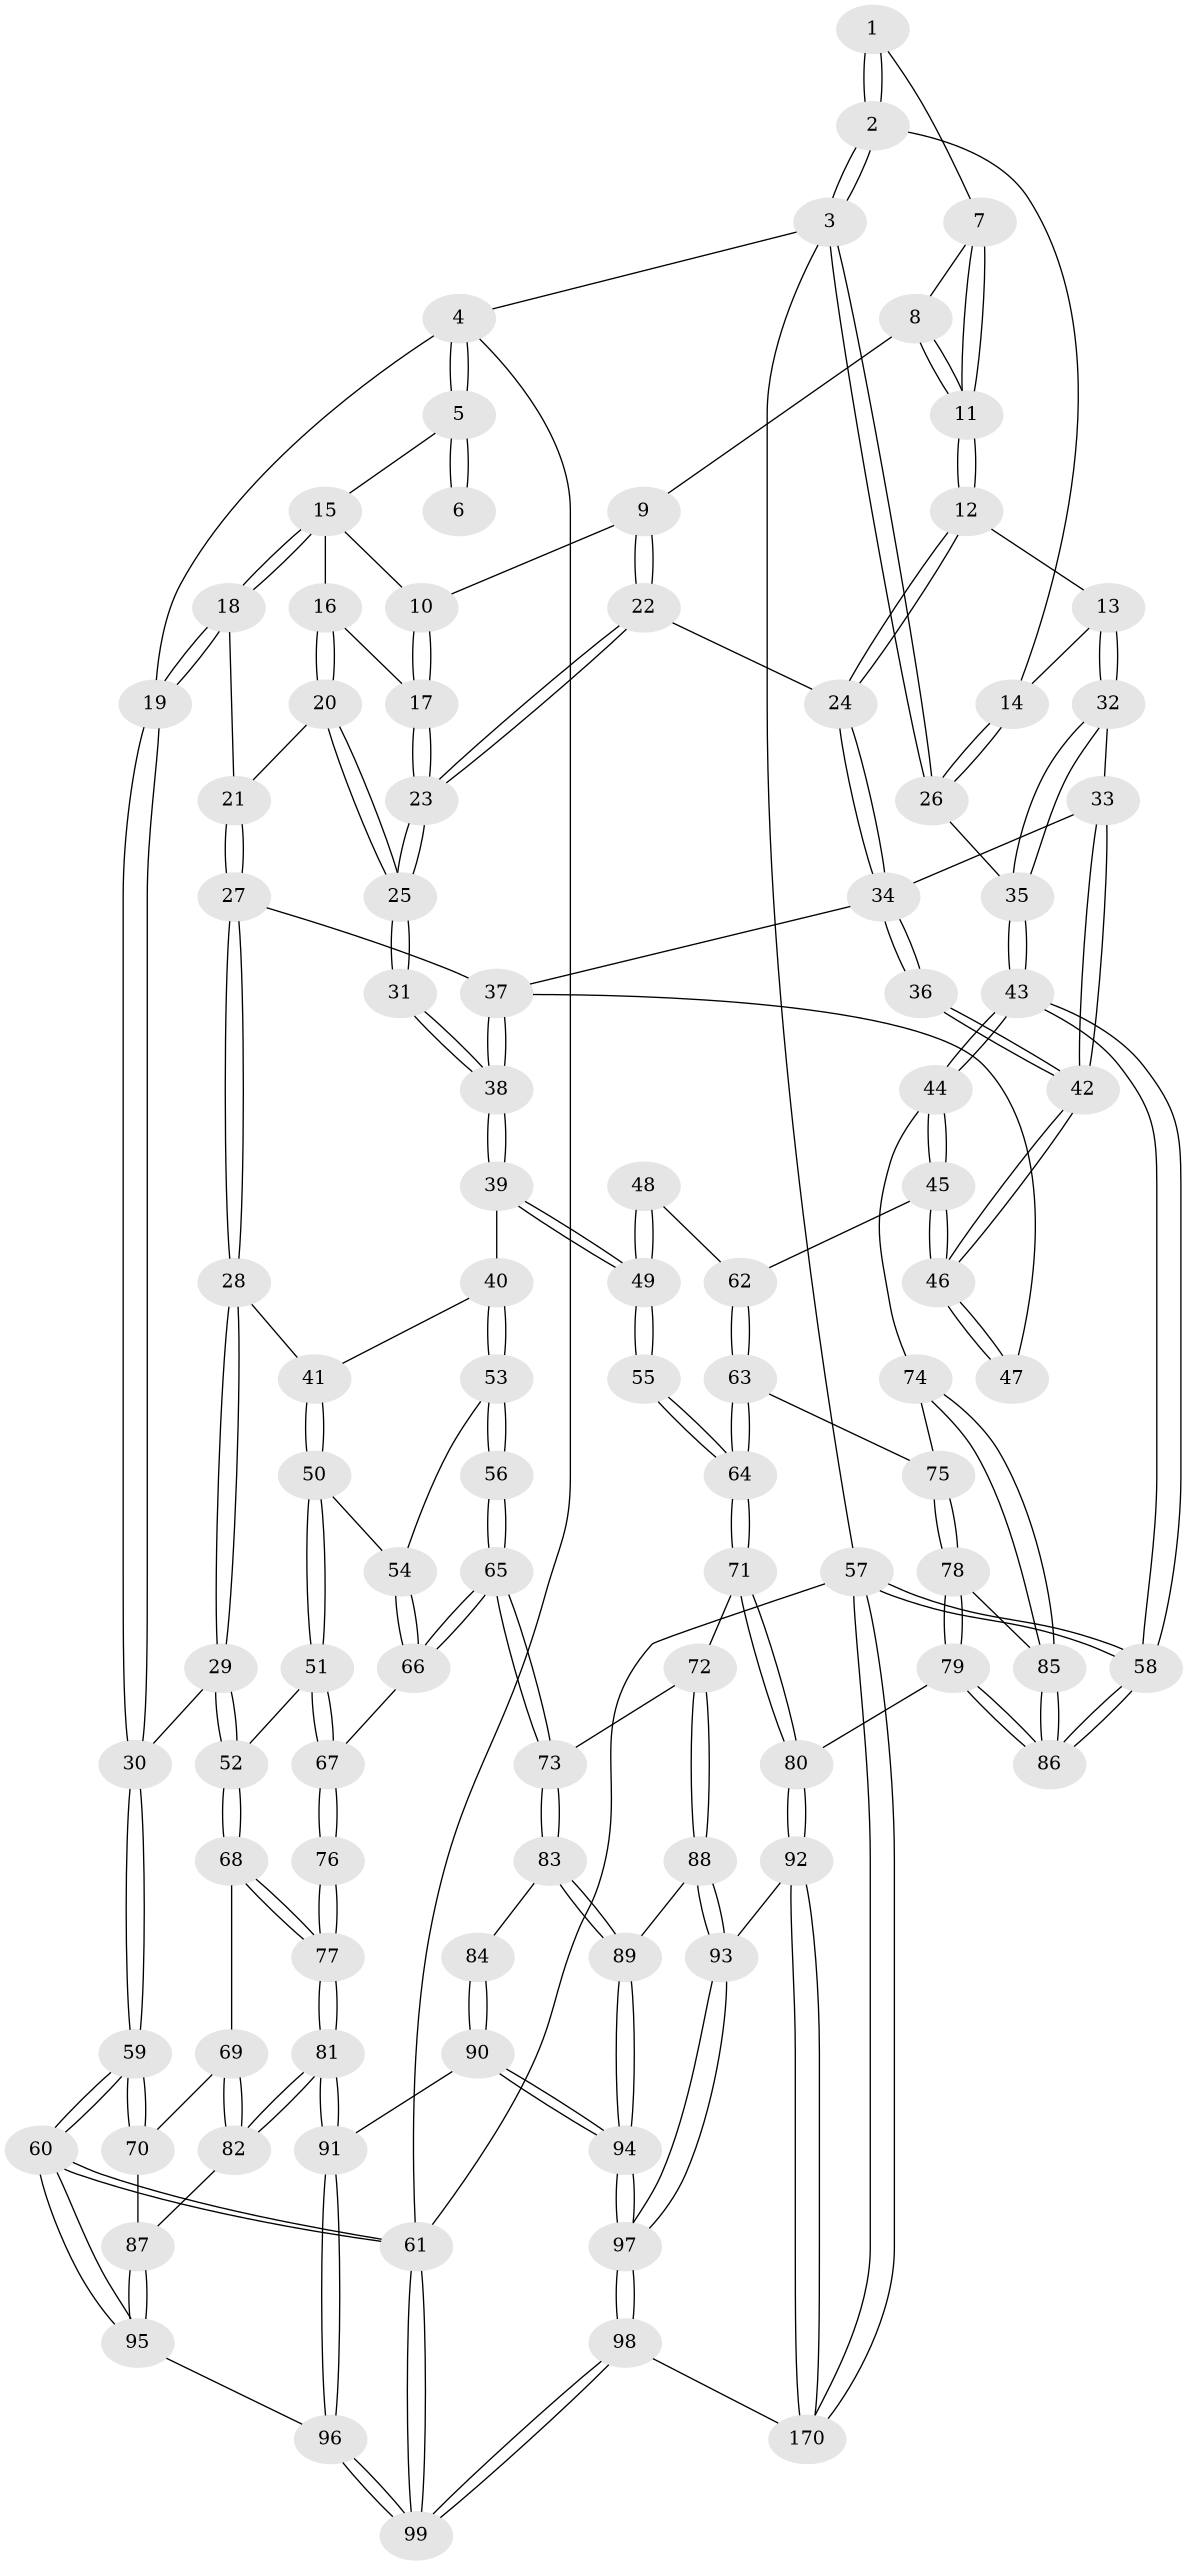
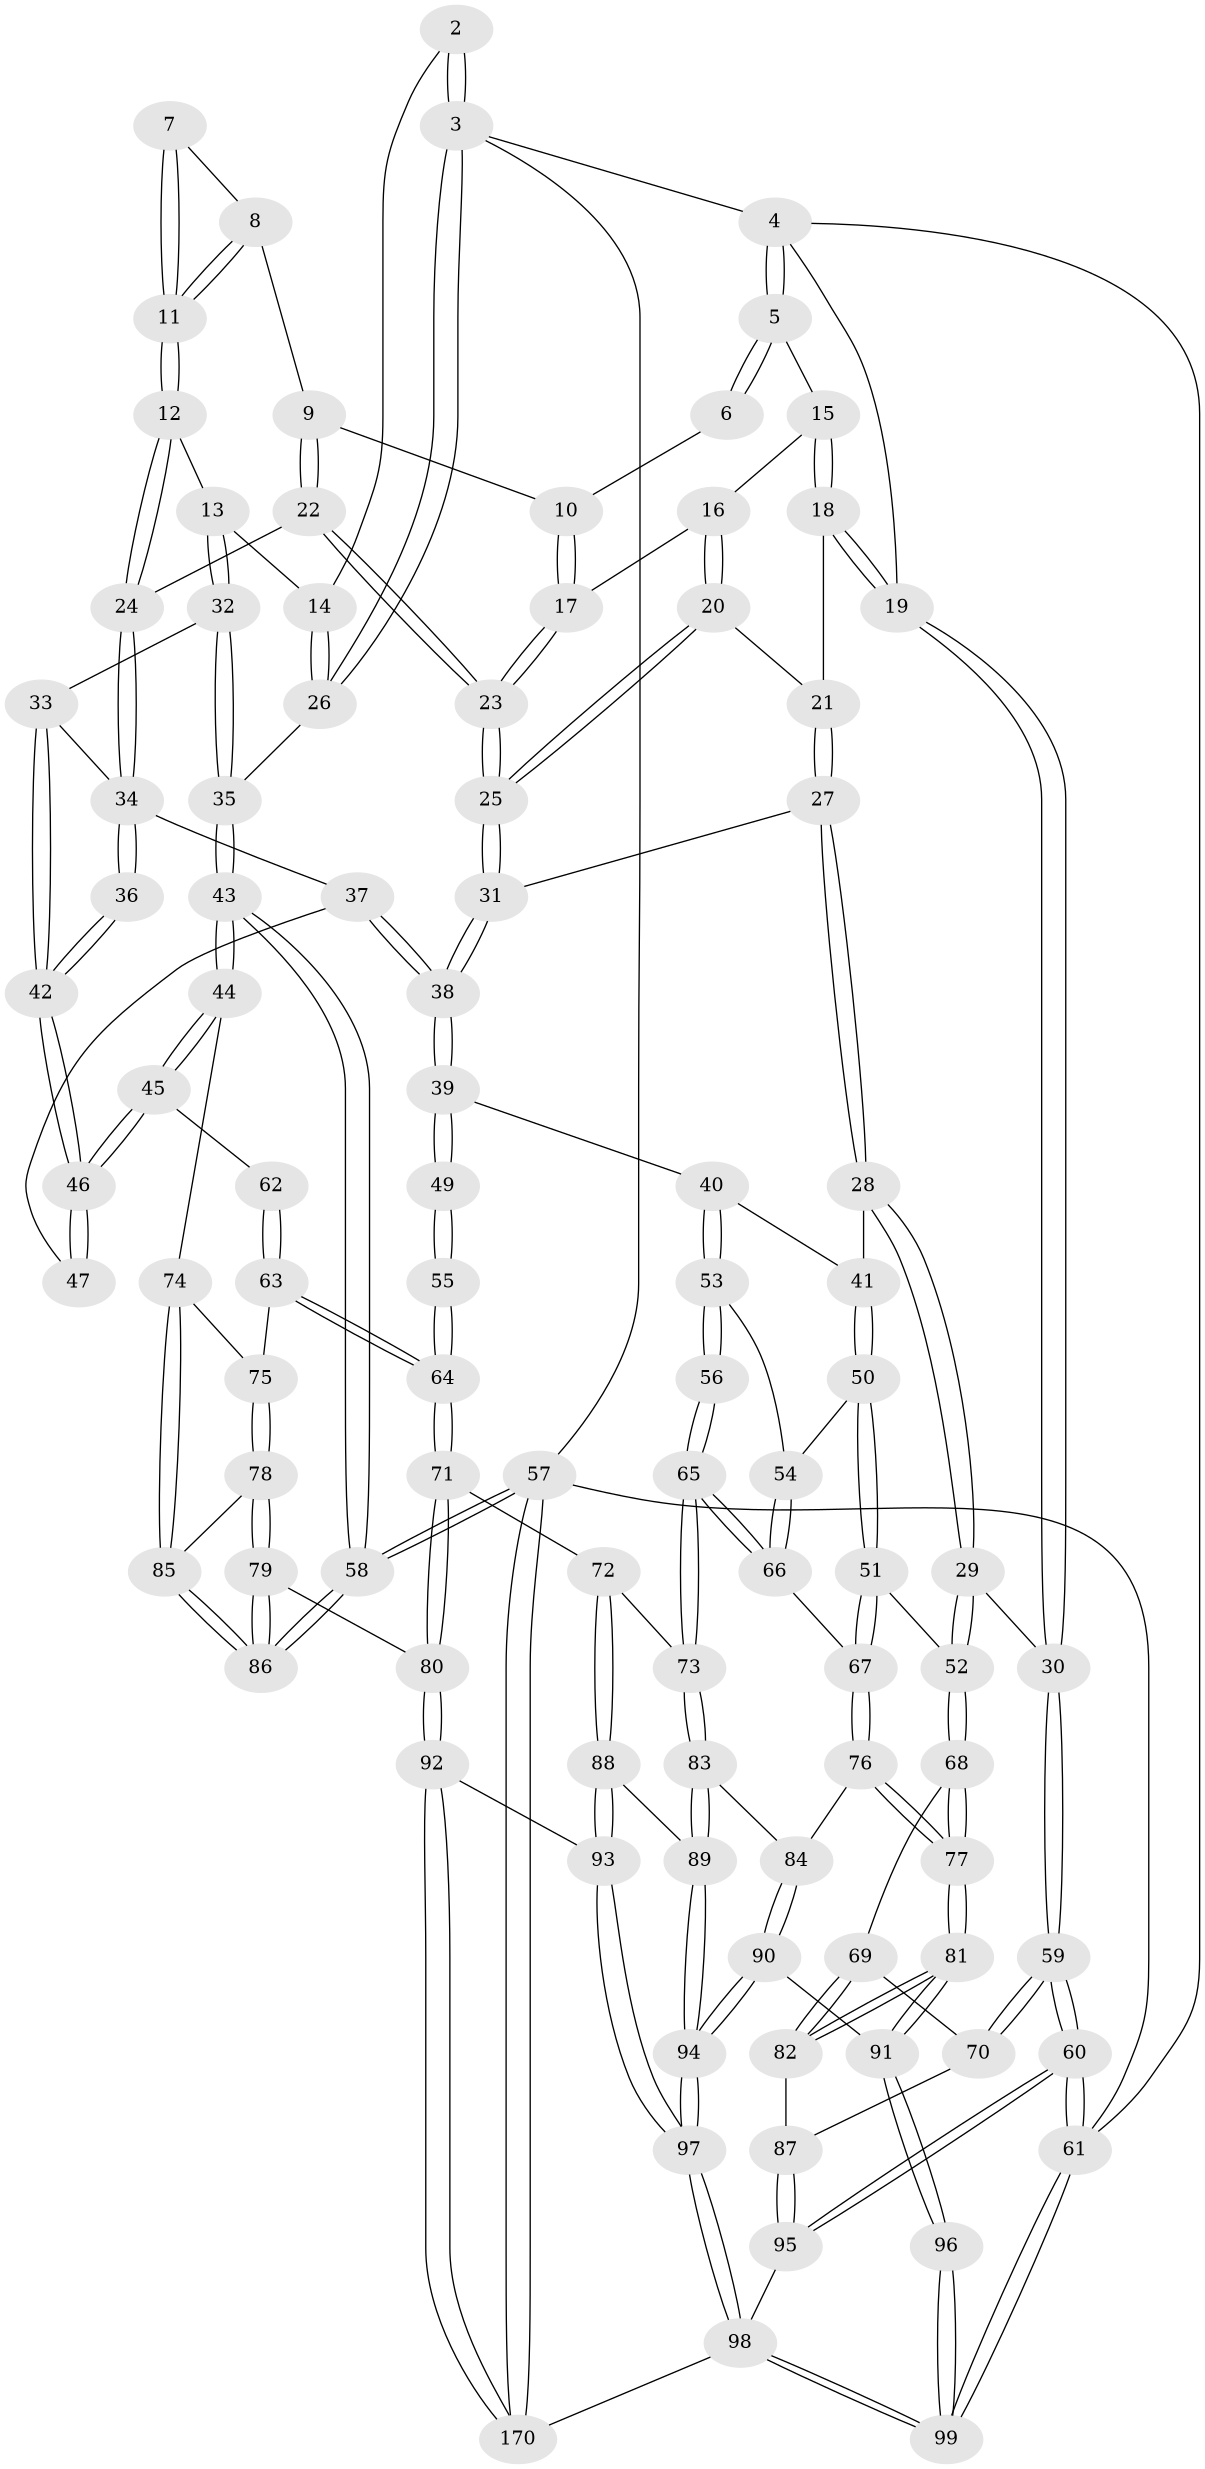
(873, 29) -> none
(373, 560) -> (649, 462)
(369, 940) -> (657, 849)
(644, 1186) -> none
none -> (829, 1813)
(234, 2391) -> (763, 2295)
